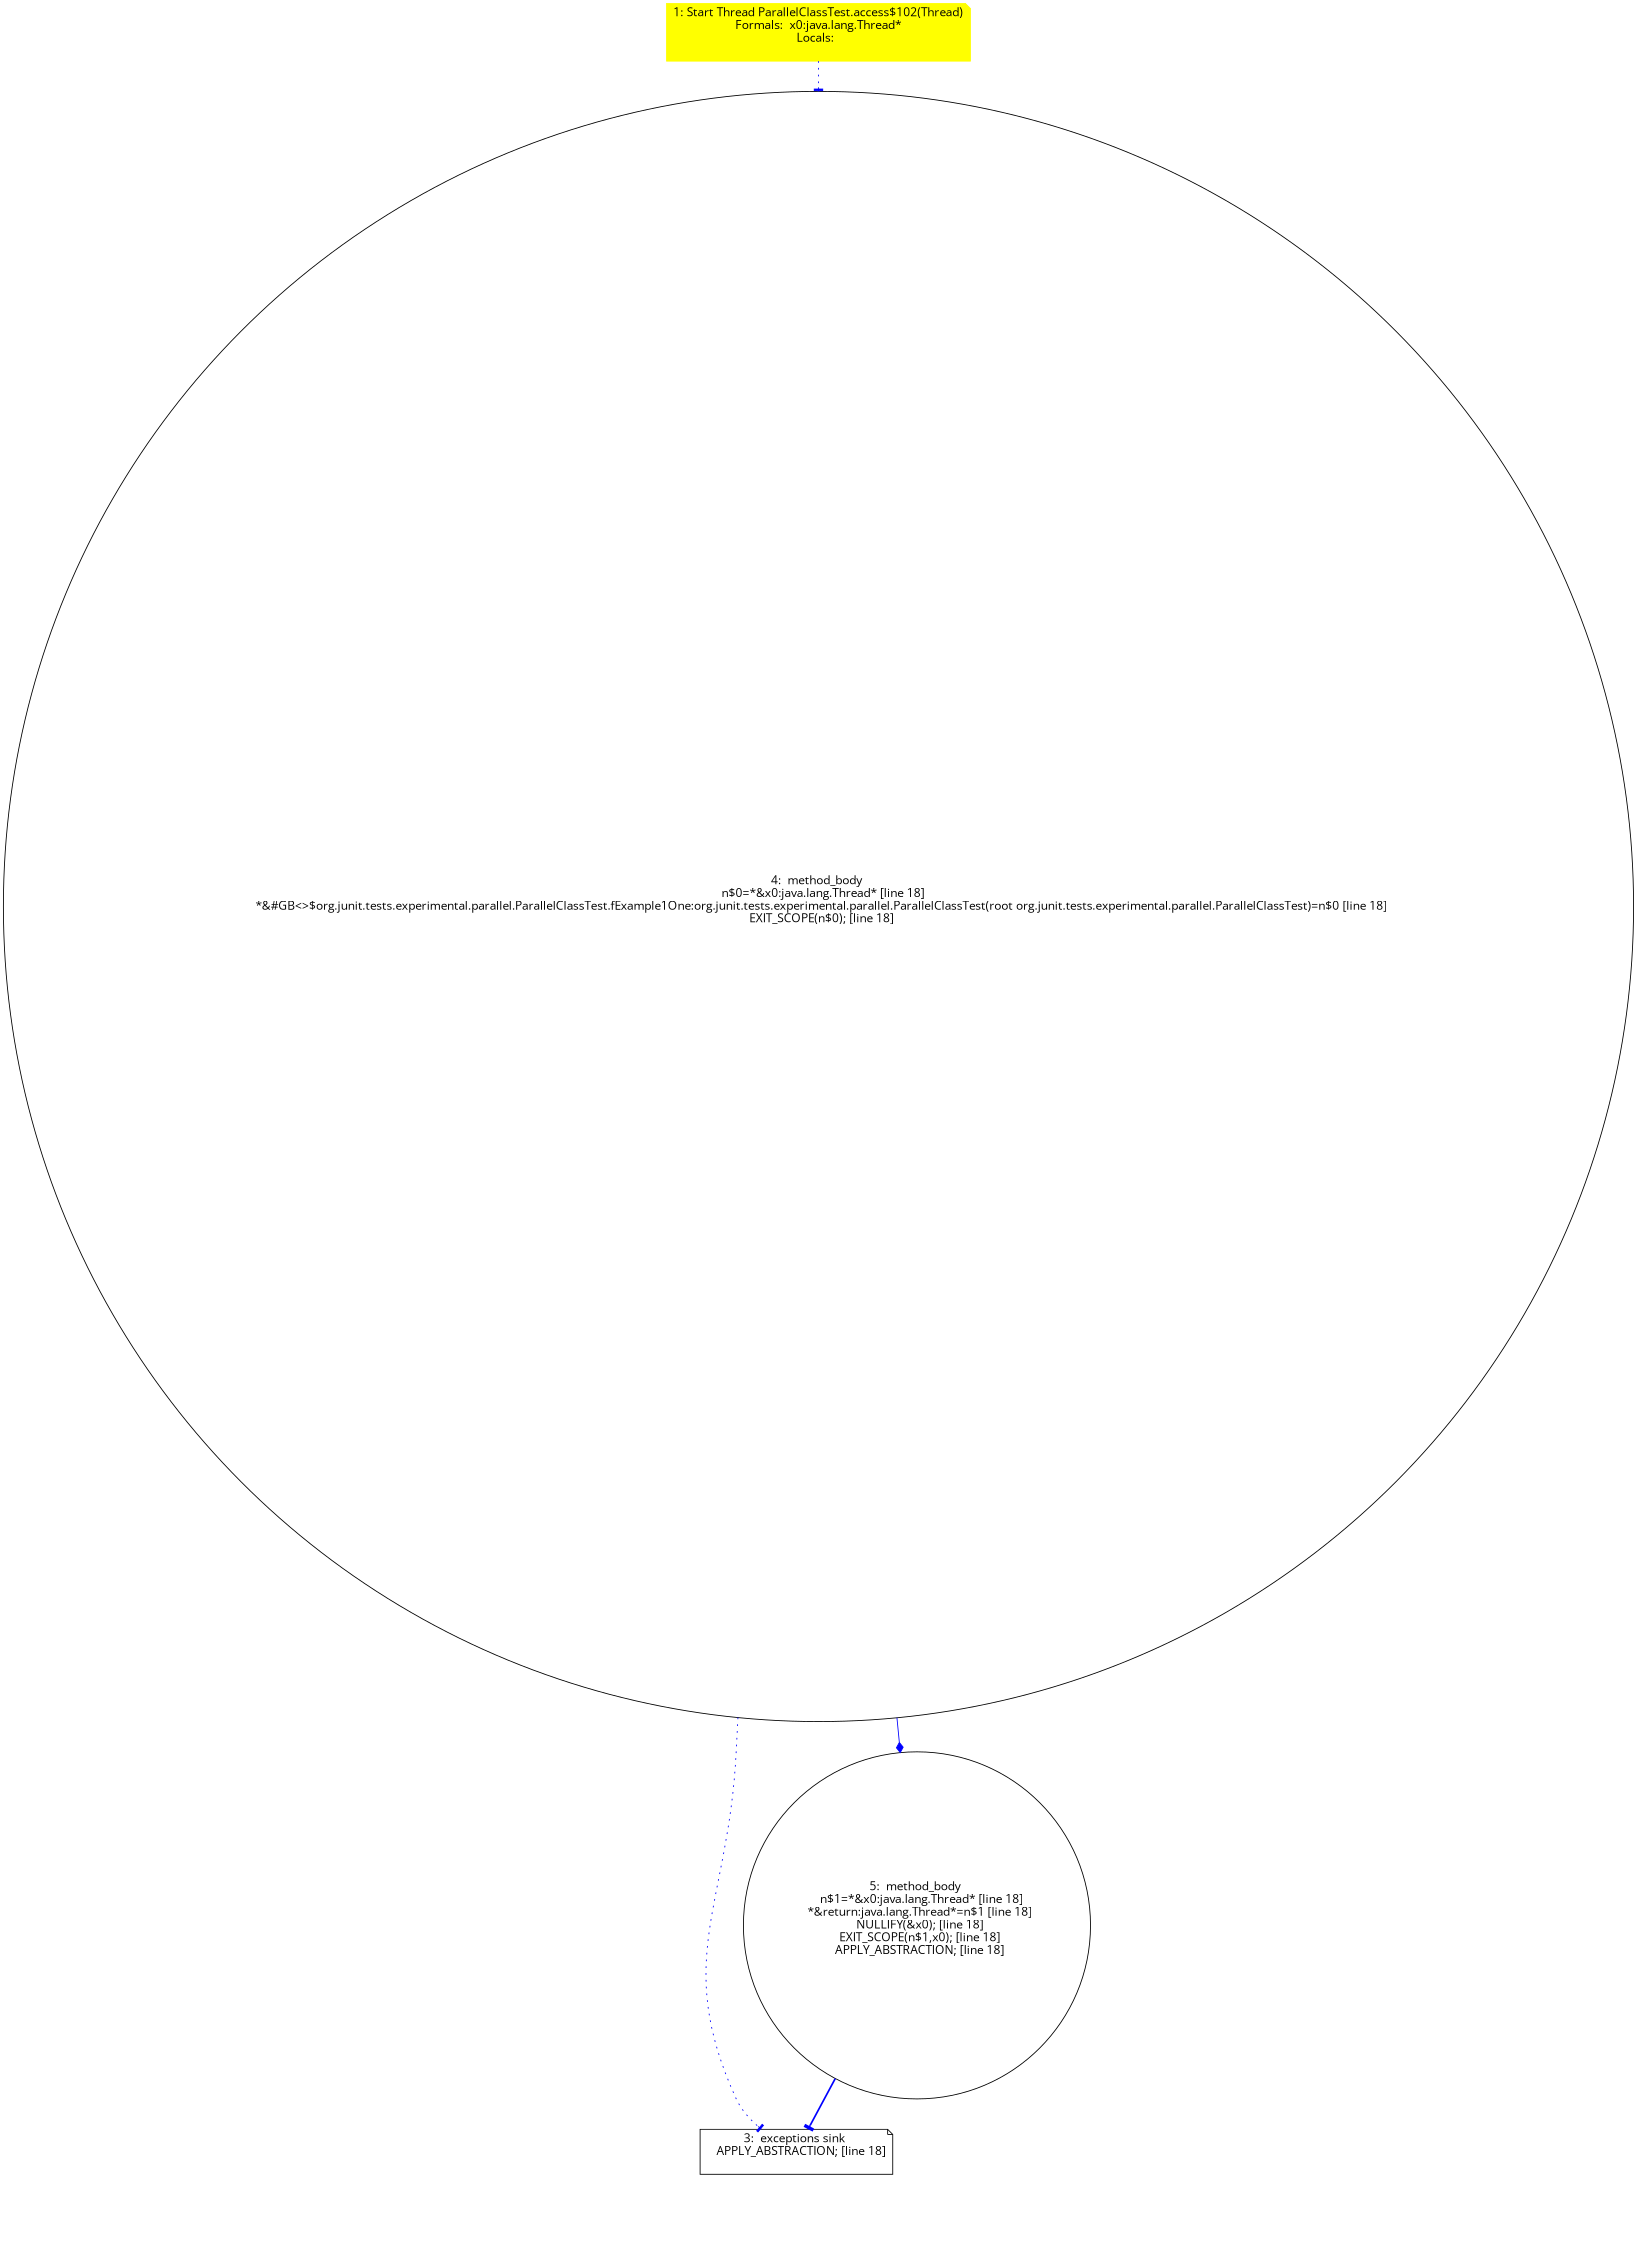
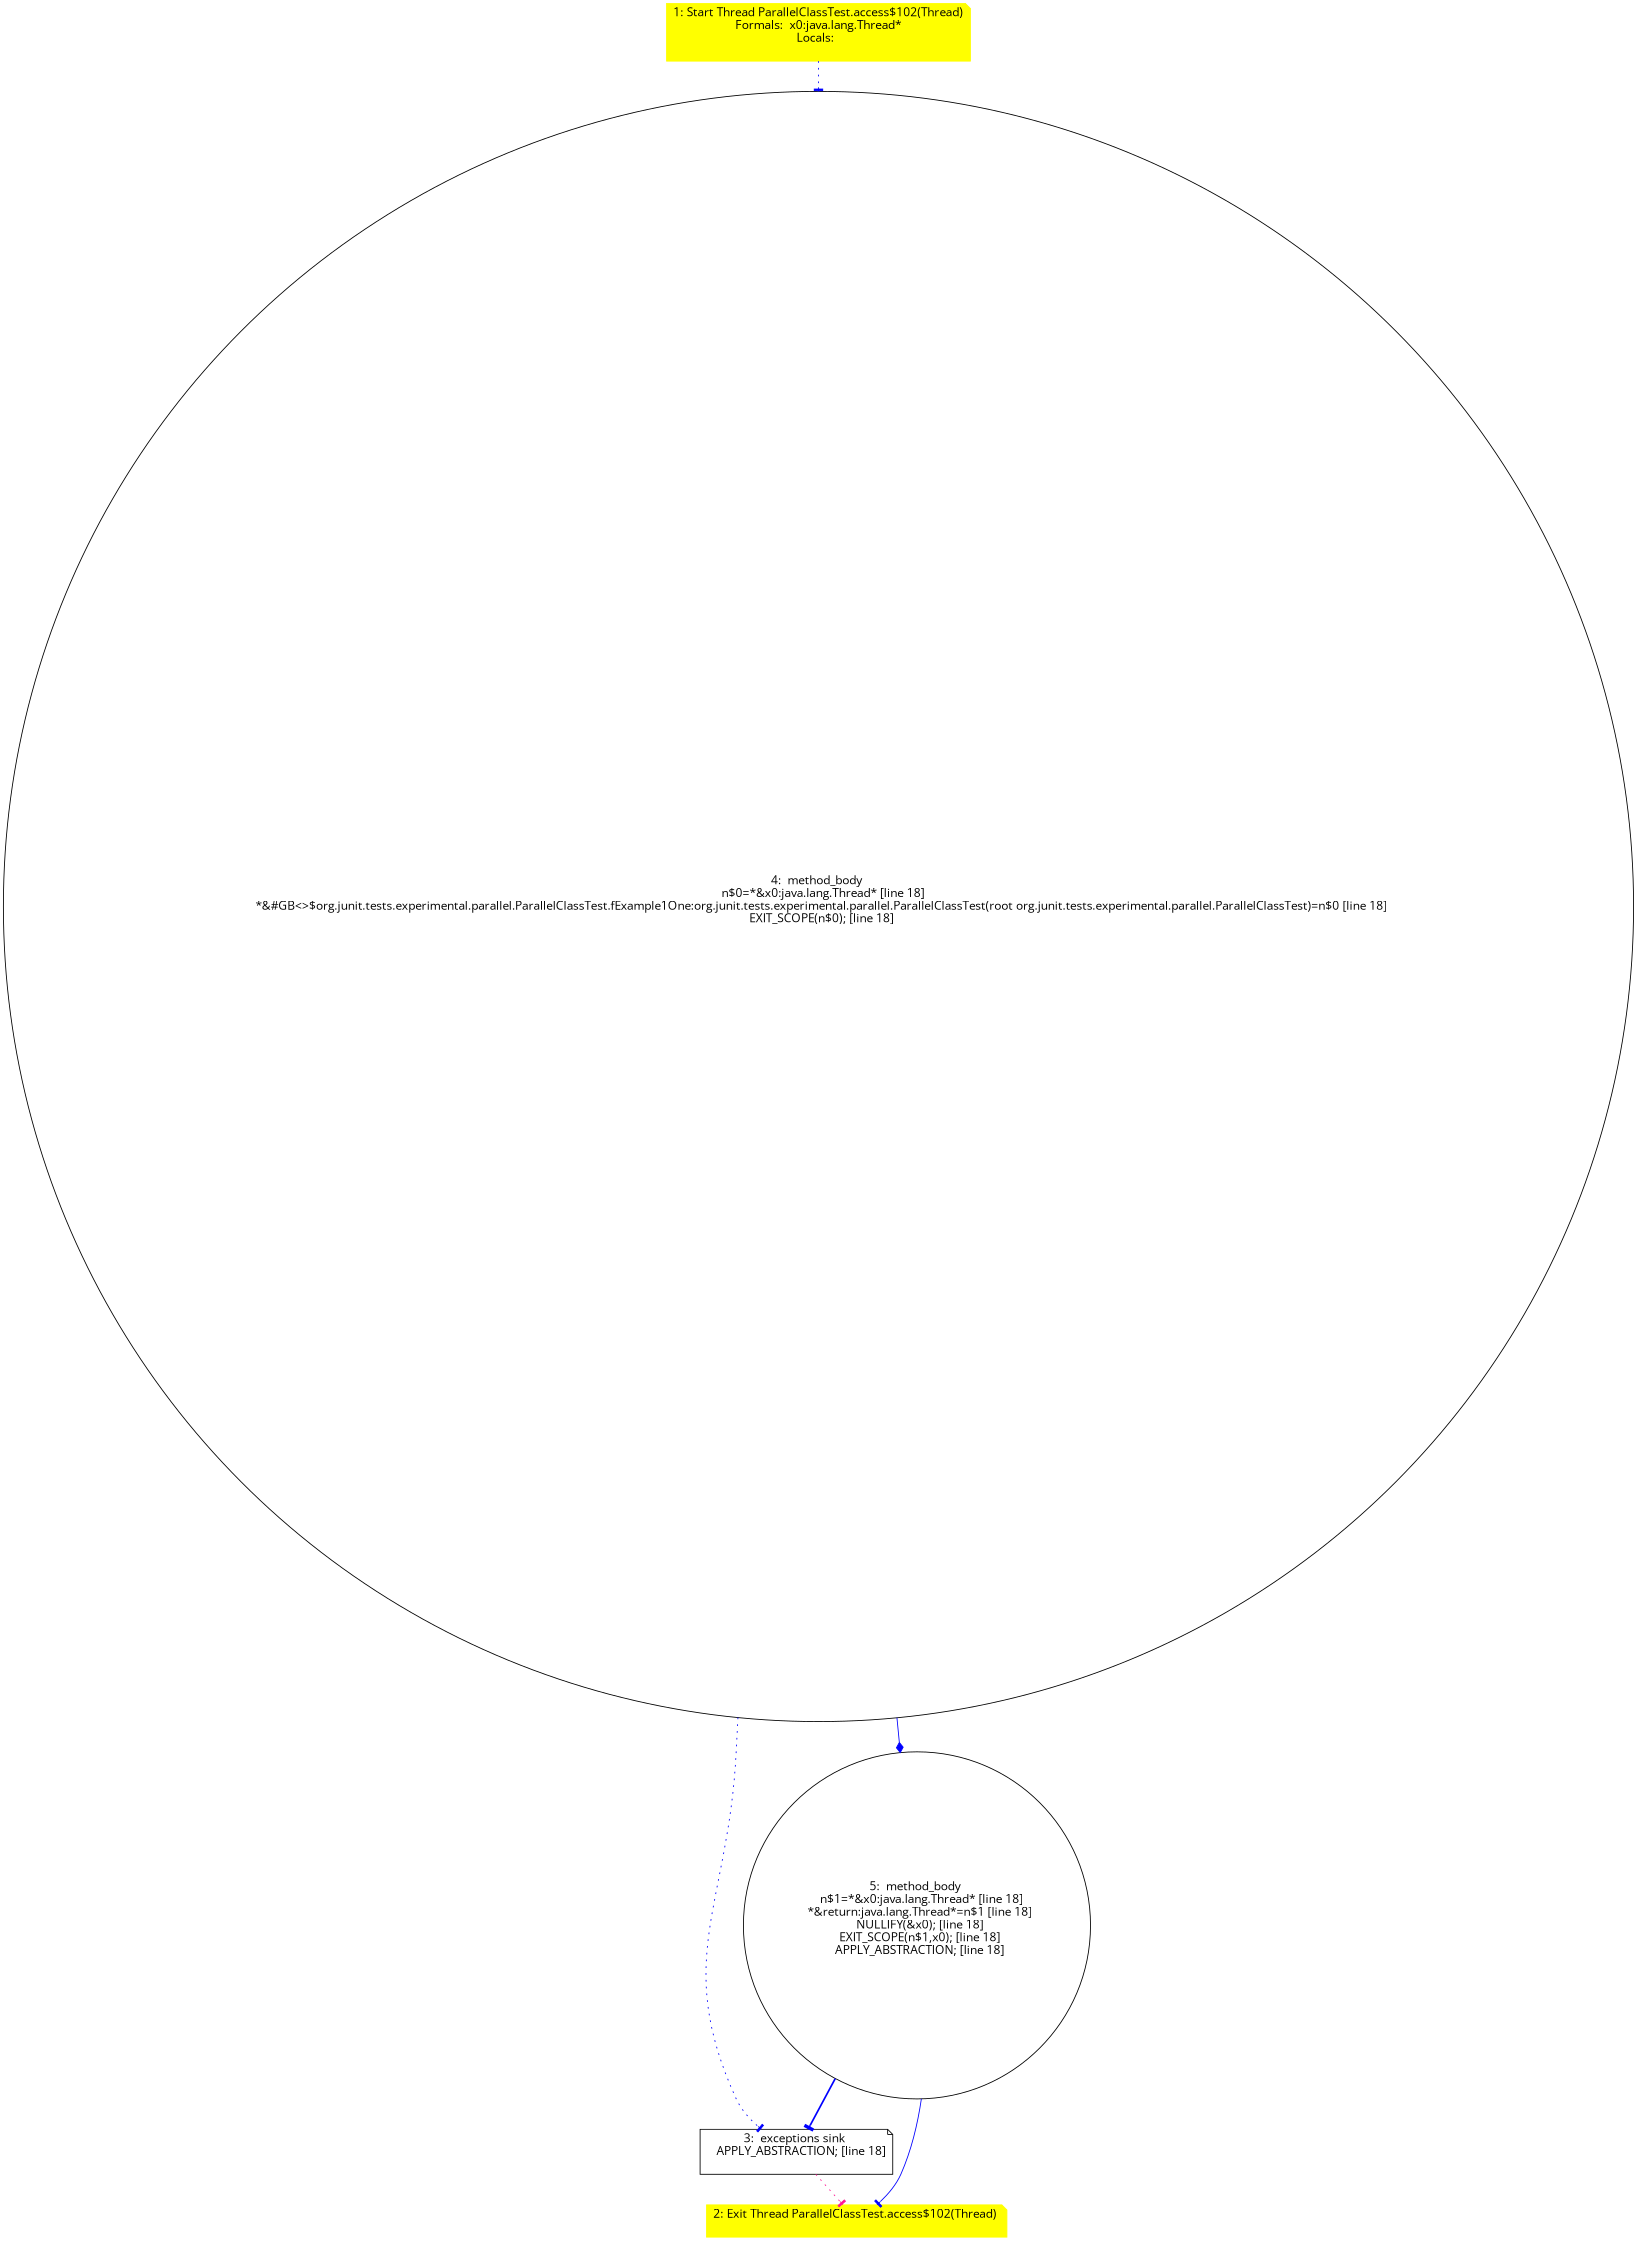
none -> (857, 2221)
